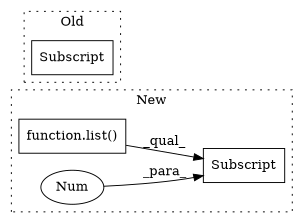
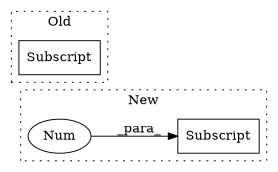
(72, 136) -> none
